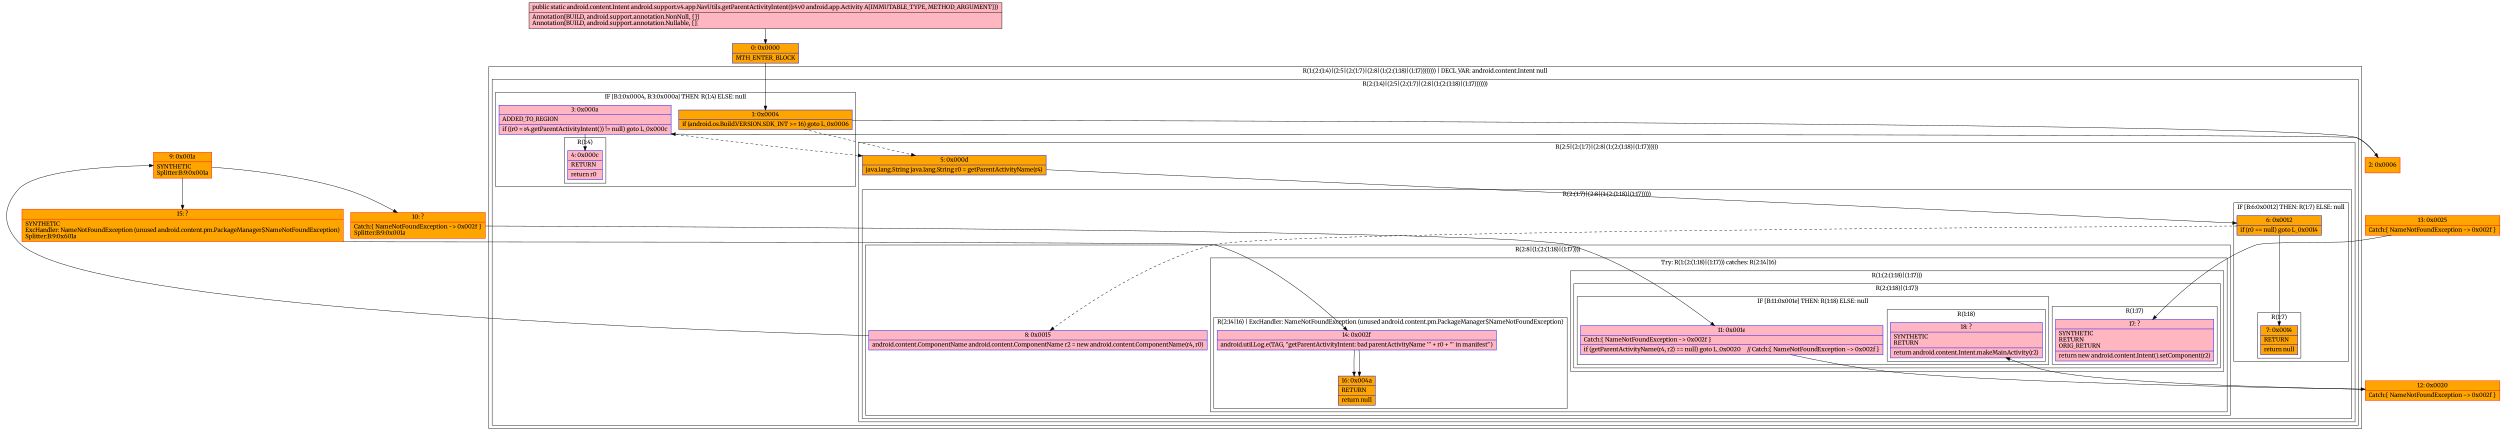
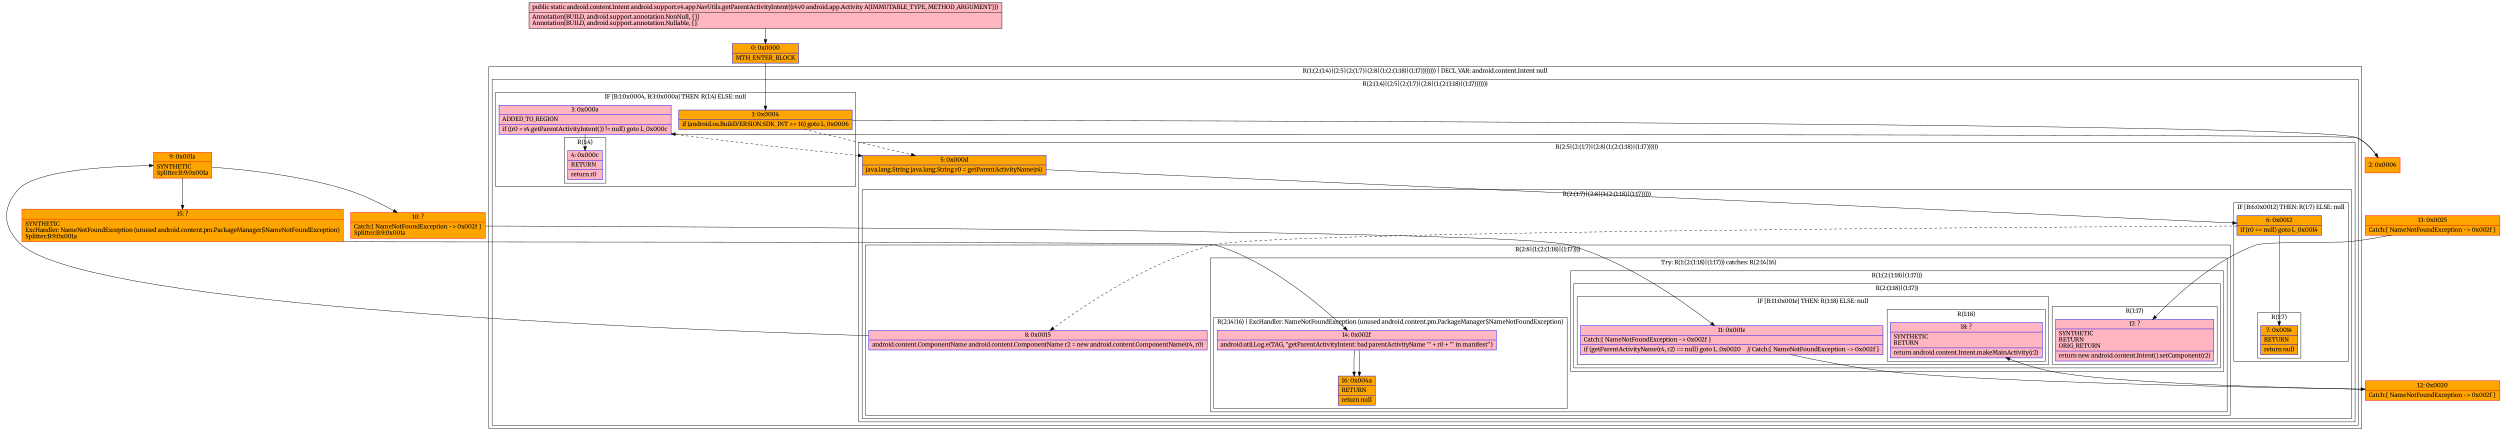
(51, 236) -> (51, 236)
